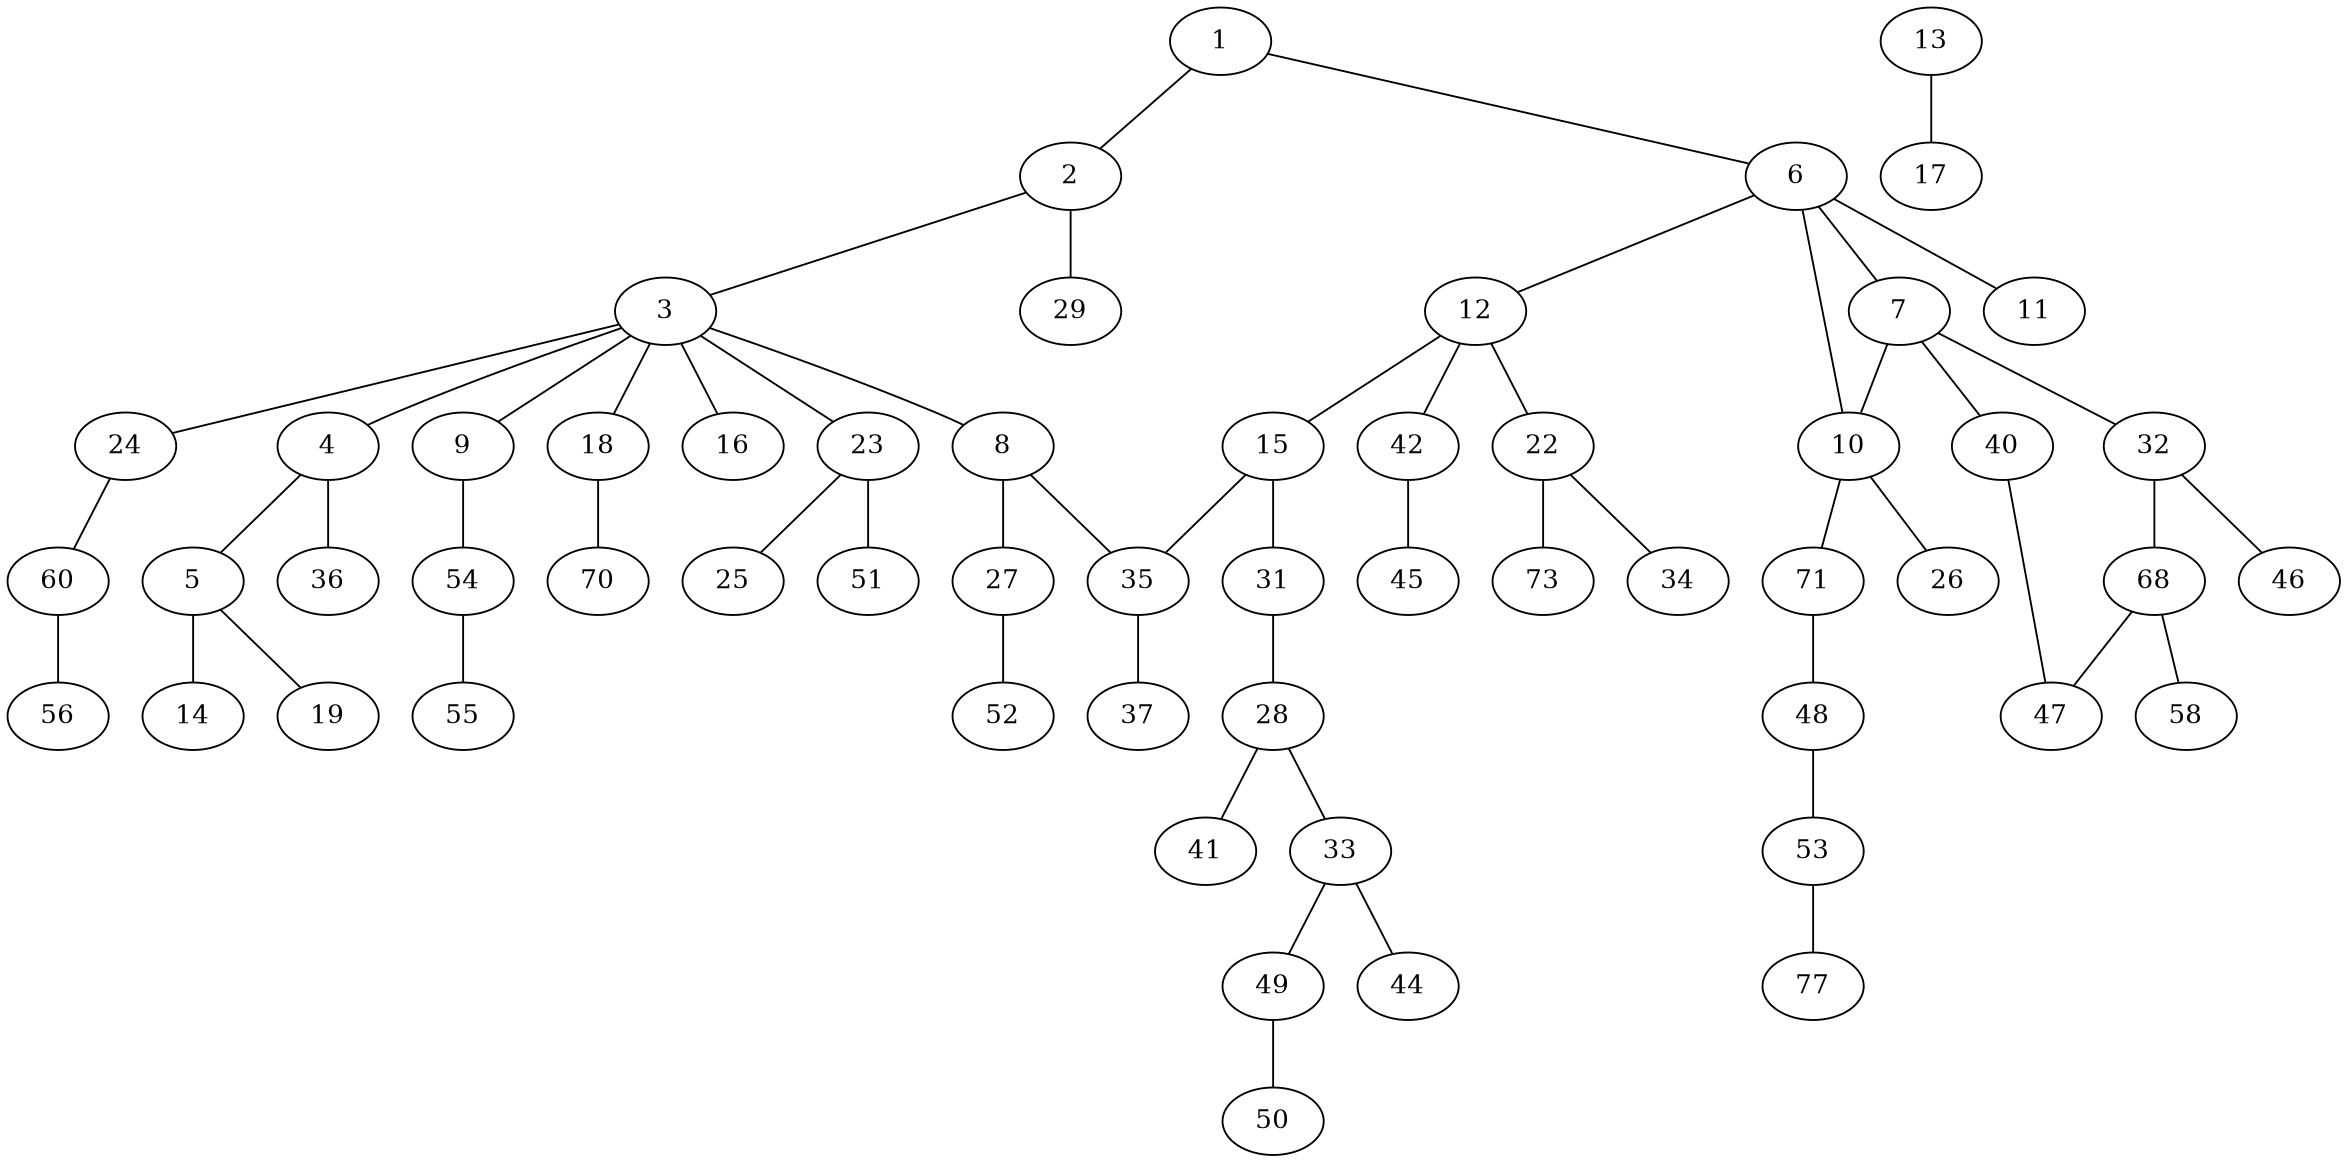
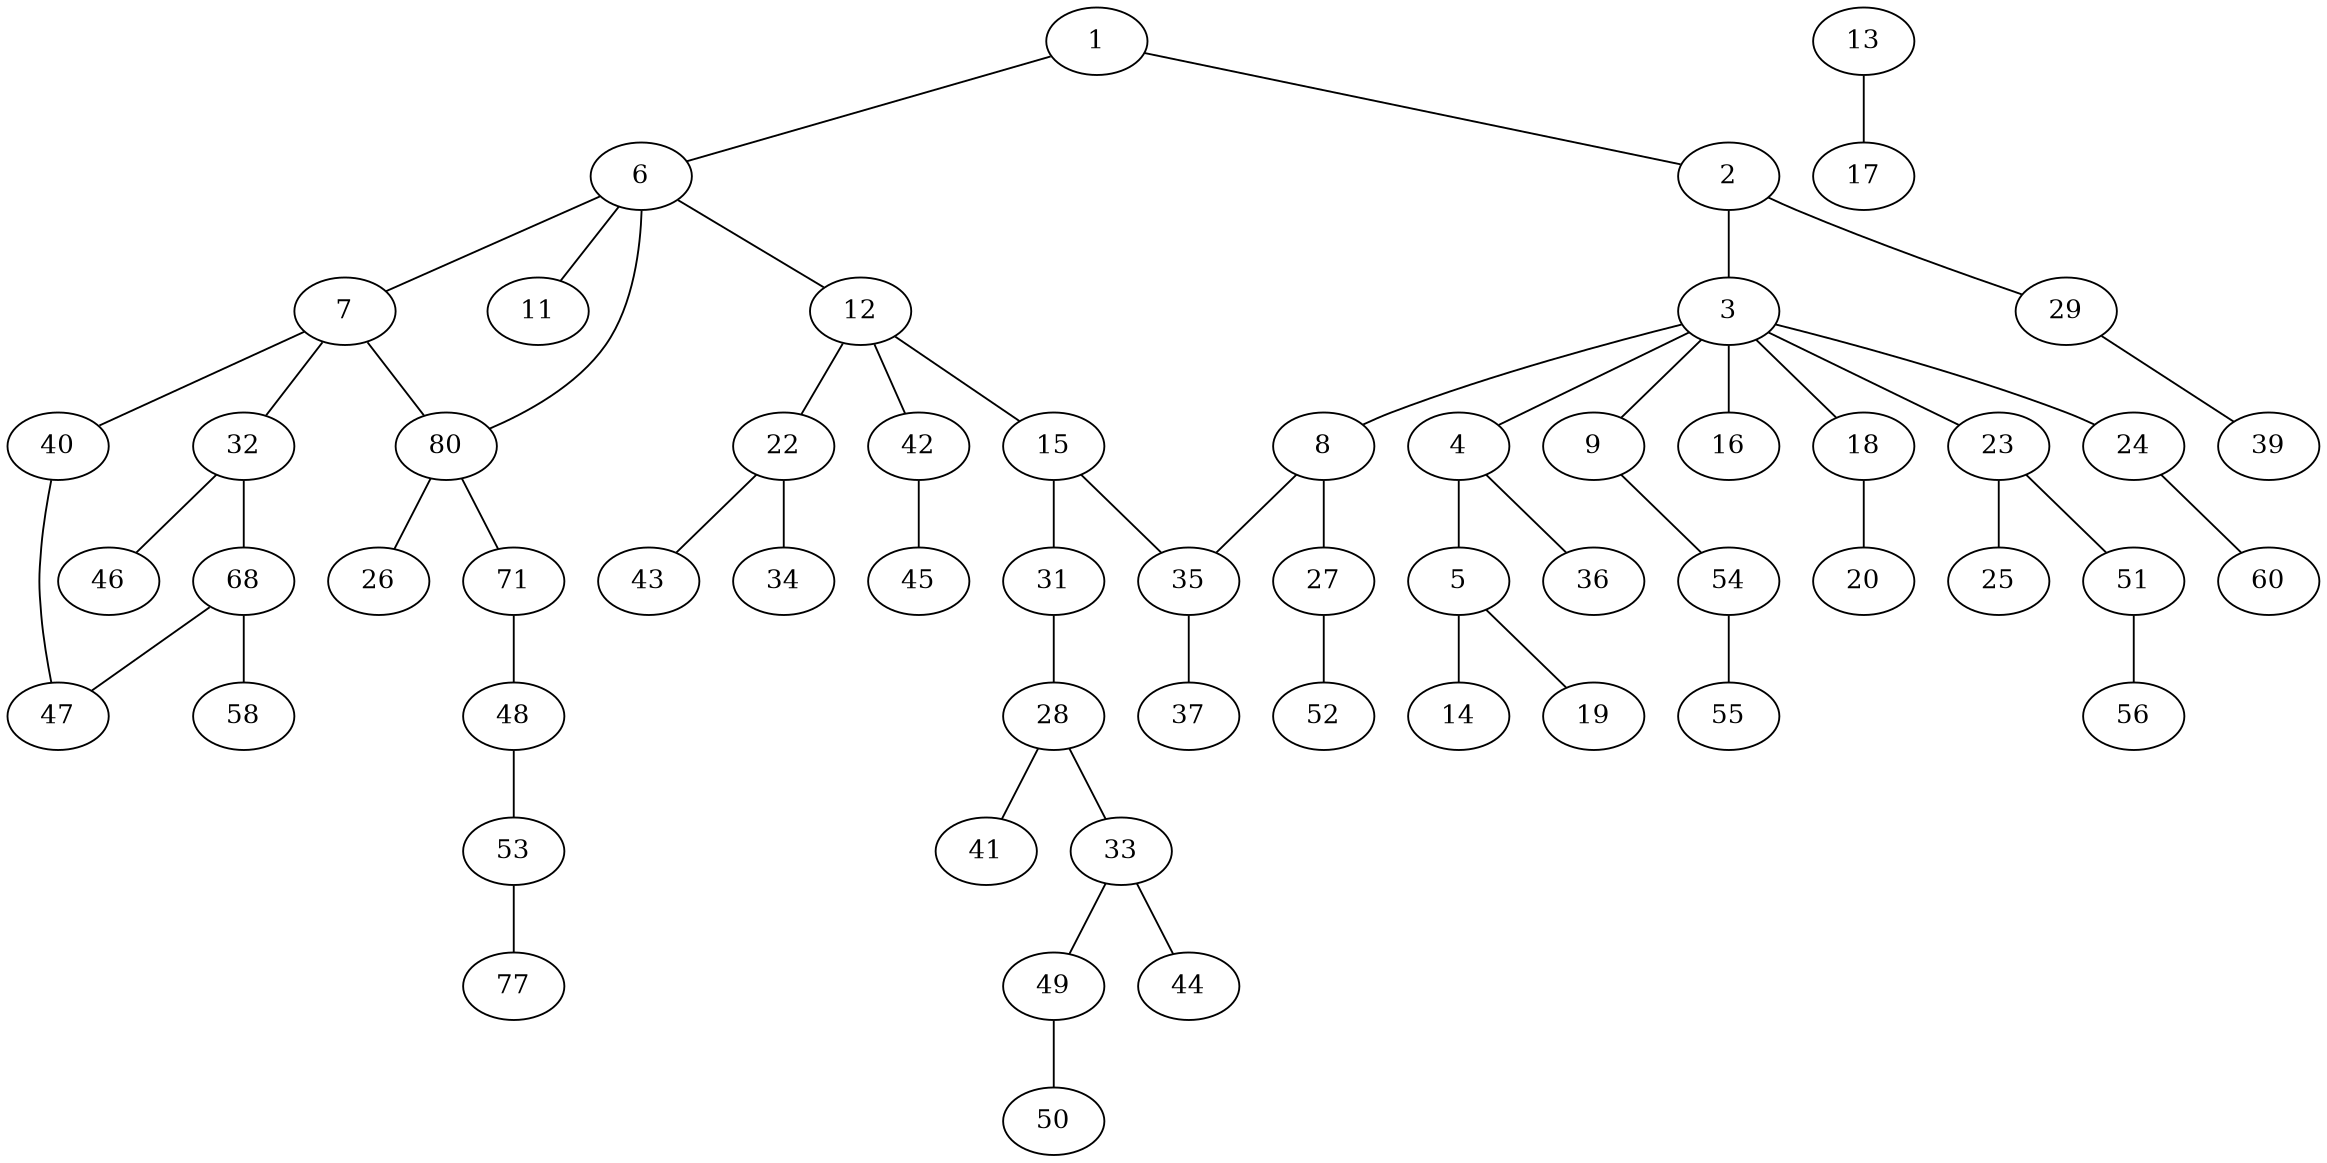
(1849, 446) -> (446, 446)
none -> (2269, 446)
(598, 581) -> (1864, 581)
(1543, 581) -> (649, 581)
(58, 649) -> (2134, 649)
